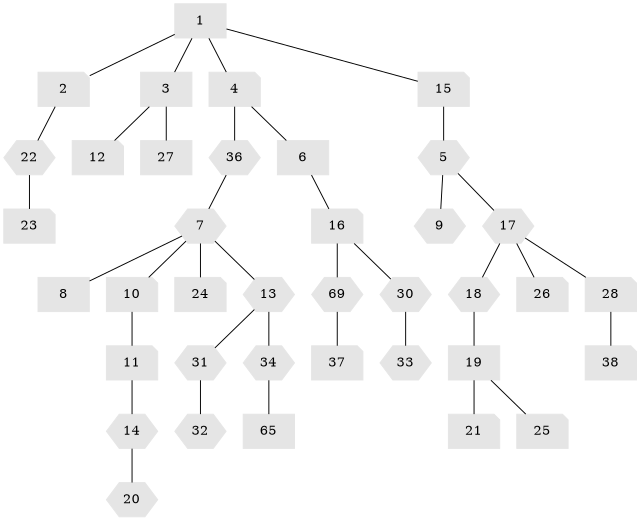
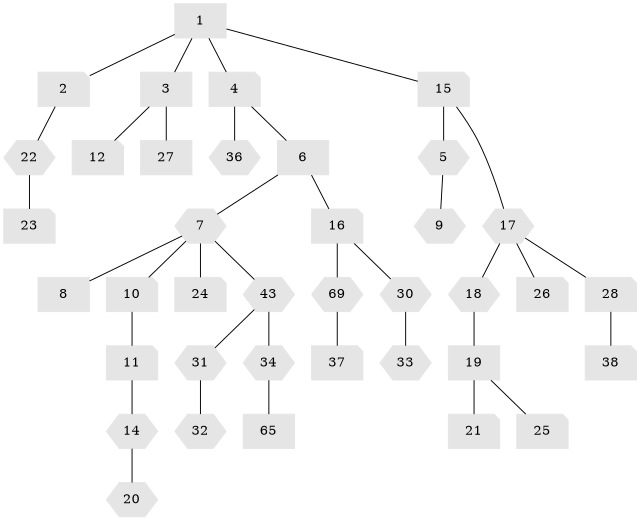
(218, 192) -> (248, 195)
(476, 192) -> (485, 156)
(269, 294) -> (269, 294)
